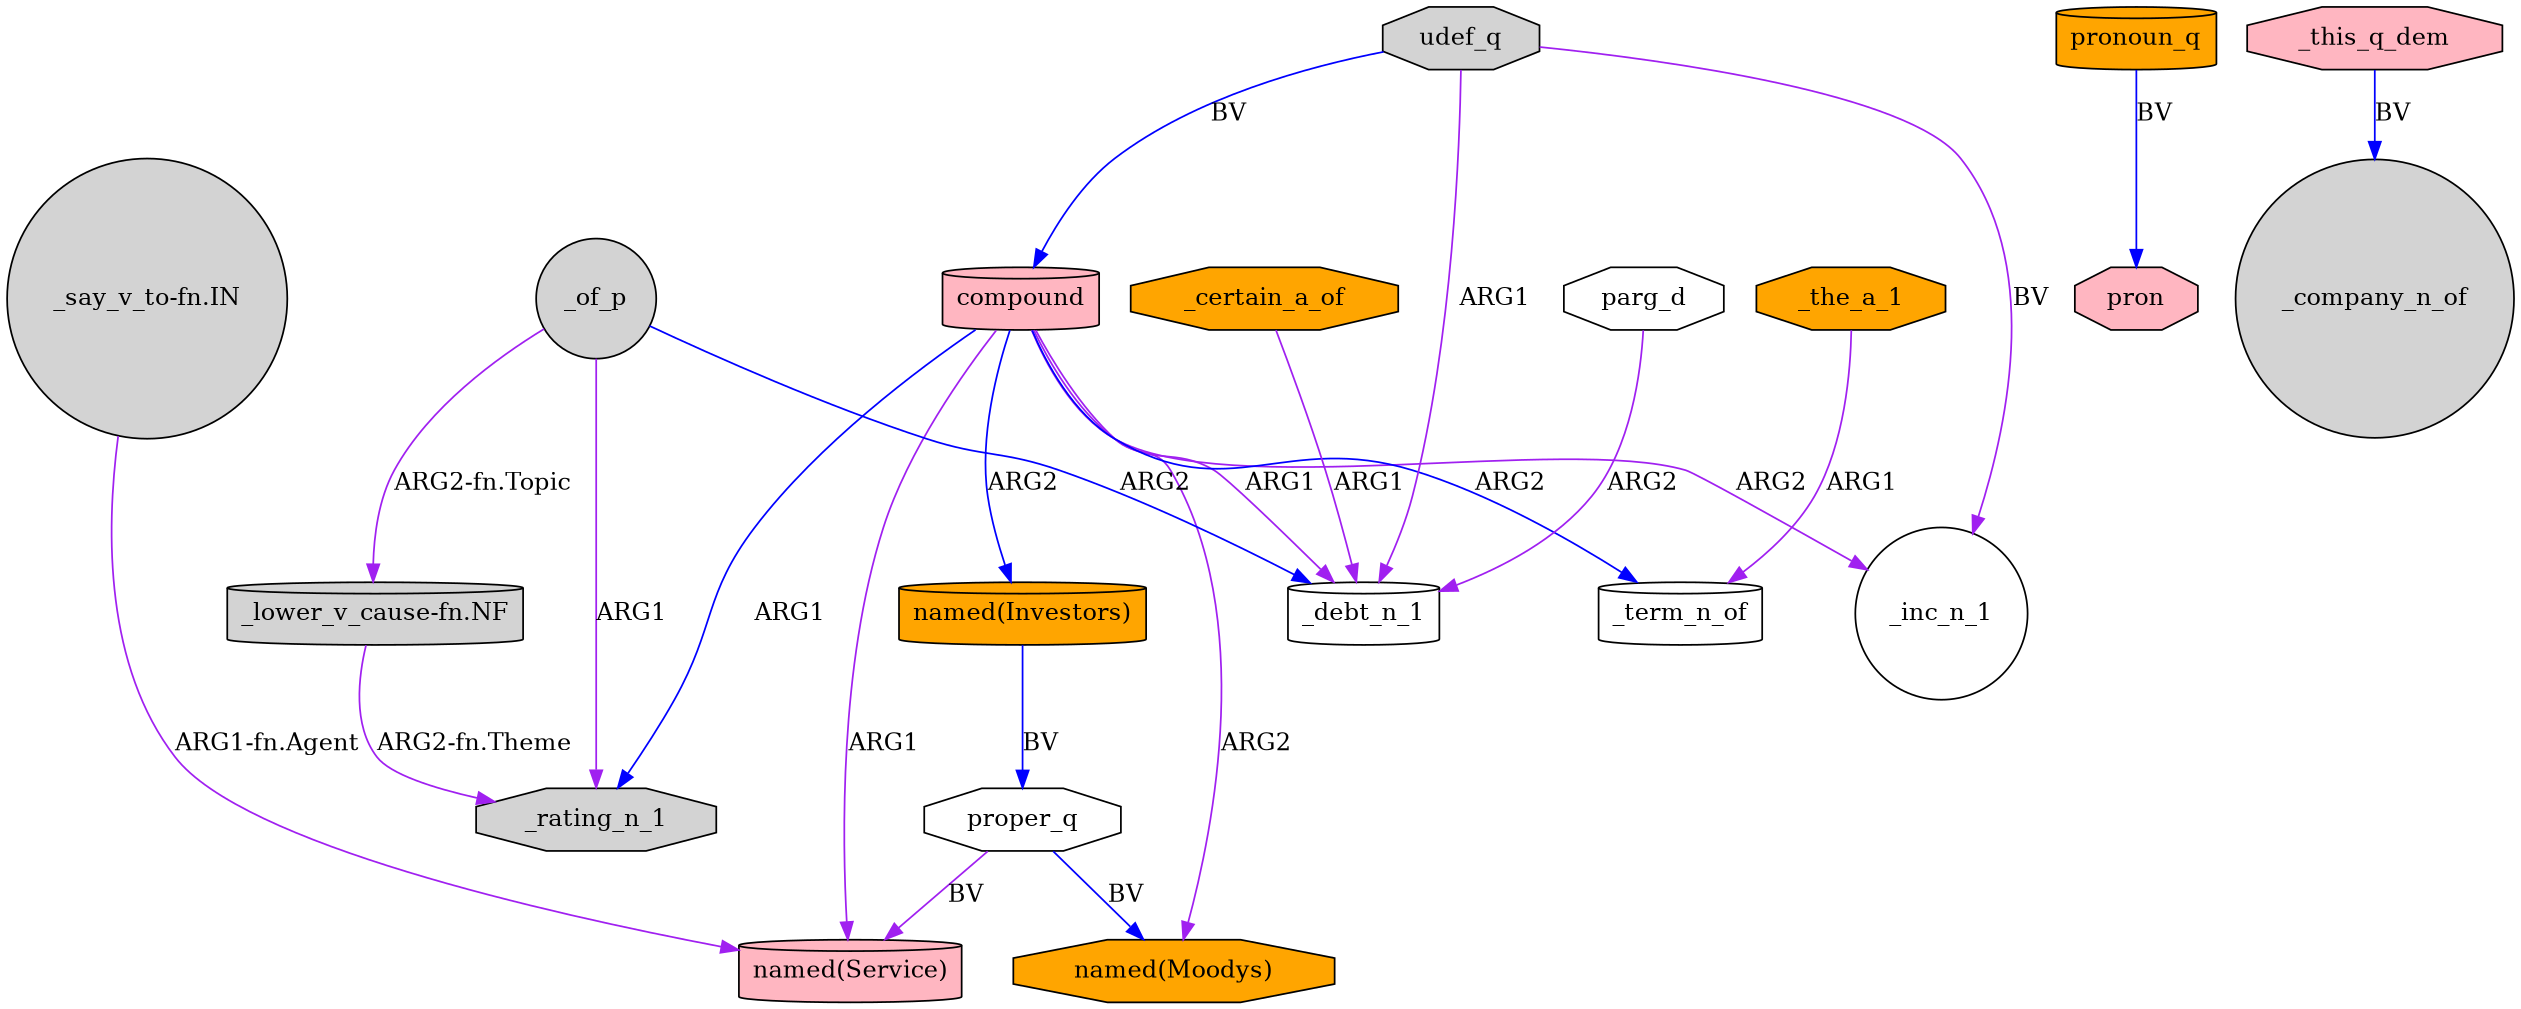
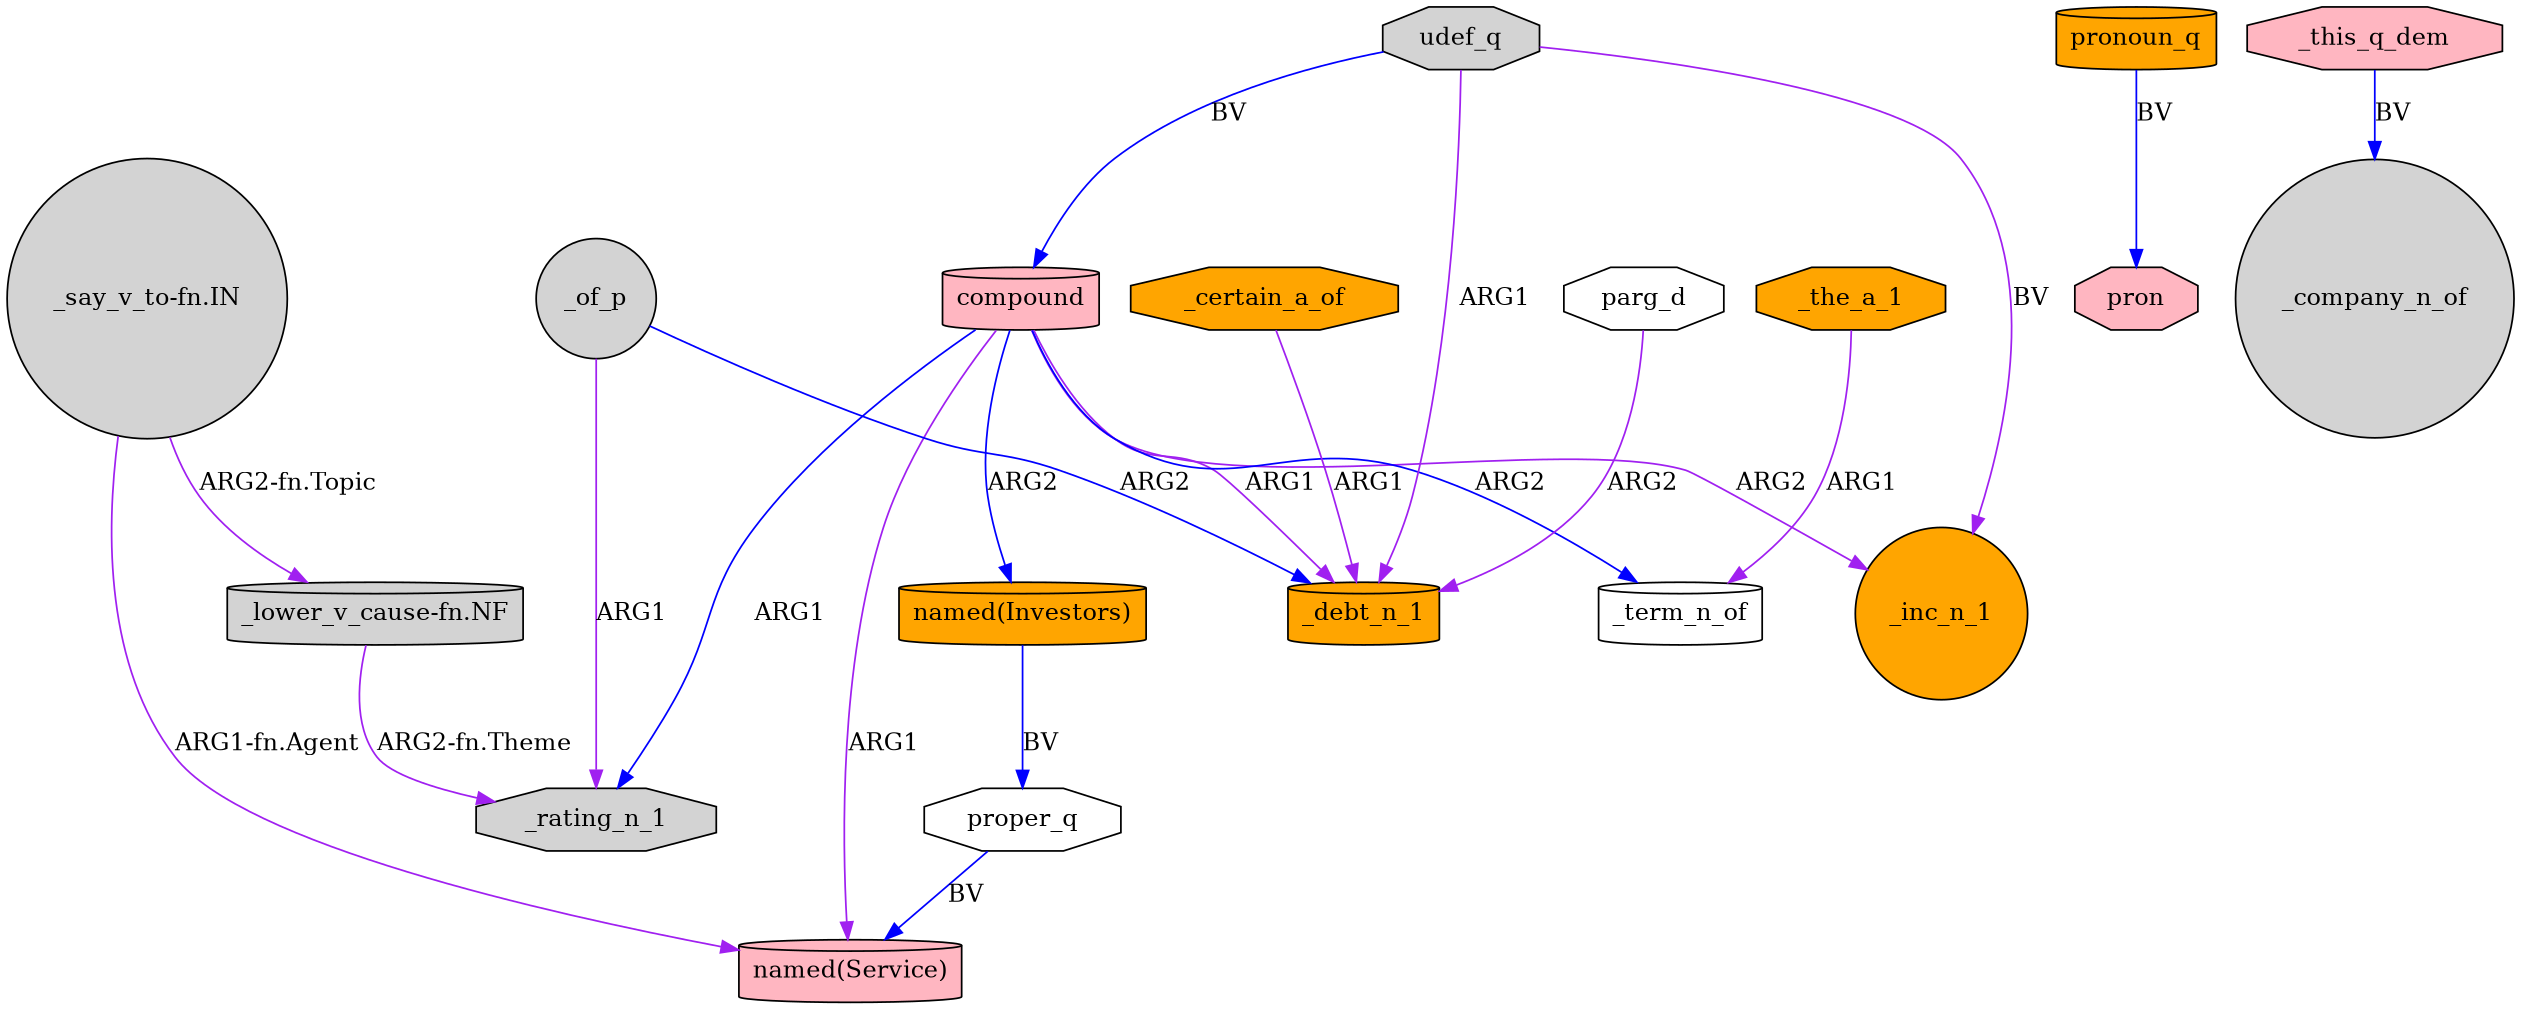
(426, 425) -> (217, 517)
(1364, 614) -> (1364, 614)
(1941, 614) -> (1941, 614)
(943, 890) -> (943, 890)
(1174, 971) -> none
